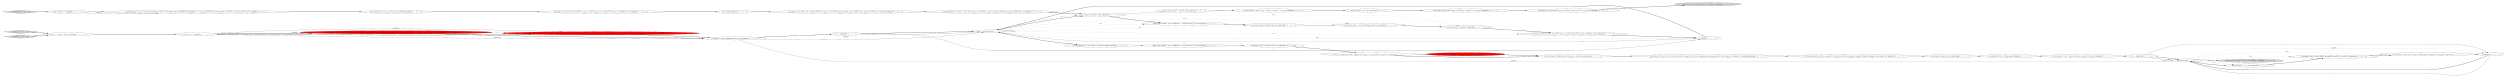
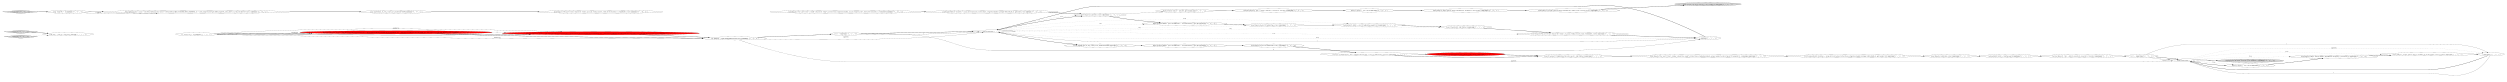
(735, 12) -> none
(1292, 15) -> (1226, 29)
(134, 34) -> none
(39, 36) -> (39, 36)
